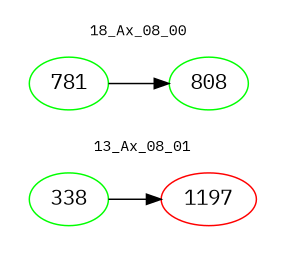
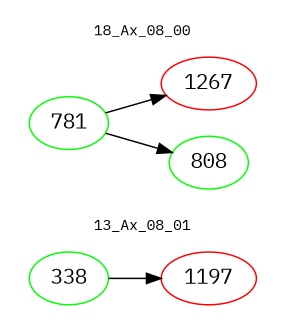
none -> (209, 84)
